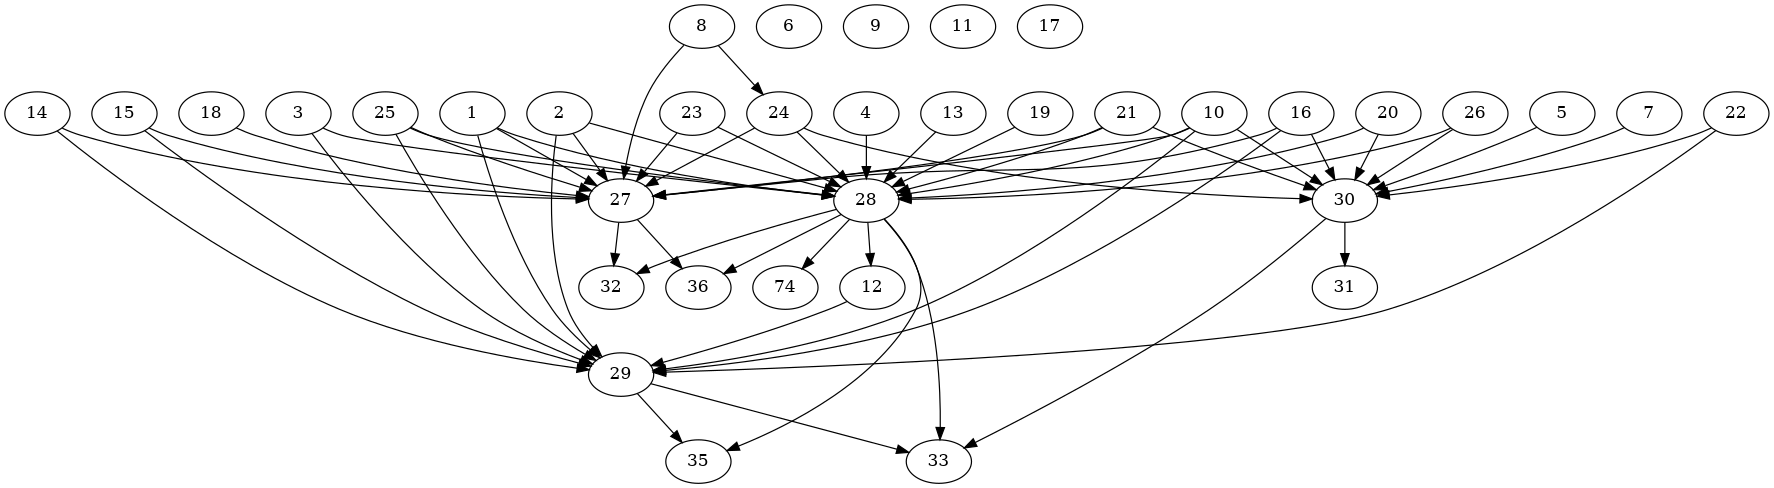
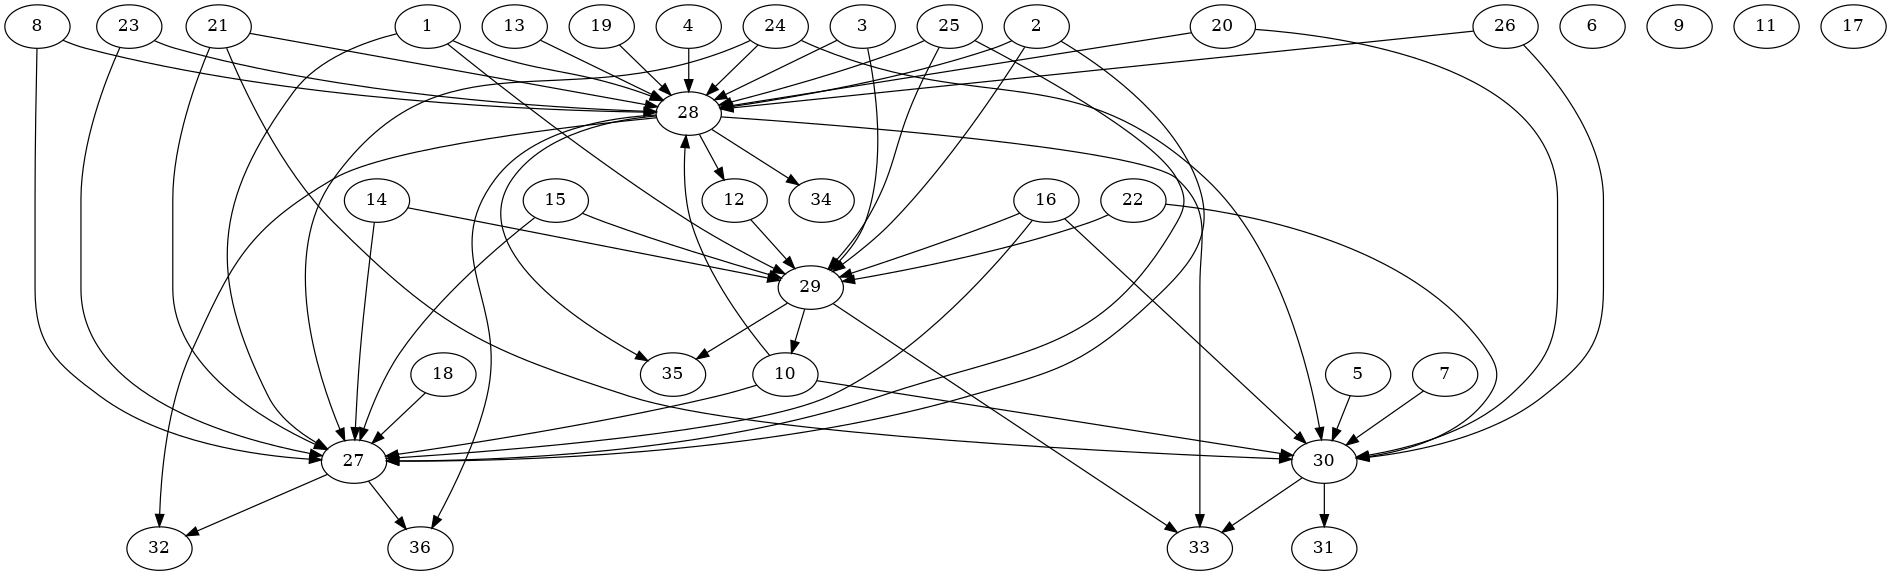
(737, 66) -> (351, 94)
(785, 288) -> (822, 201)
(949, 294) -> (800, 325)
